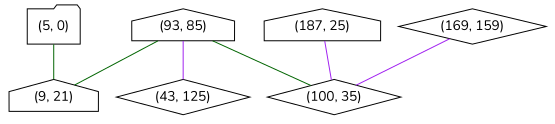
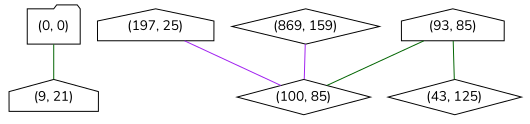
(54, 26) -> (54, 26)
(322, 26) -> (156, 26)
(472, 26) -> (306, 26)
(183, 60) -> (454, 60)
(116, 63) -> none
(334, 97) -> (304, 97)
